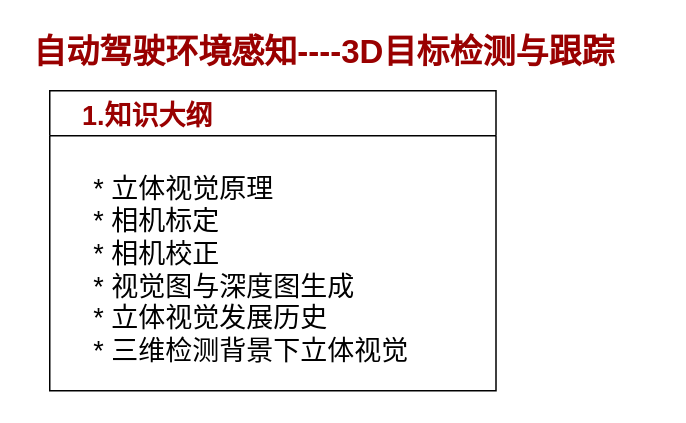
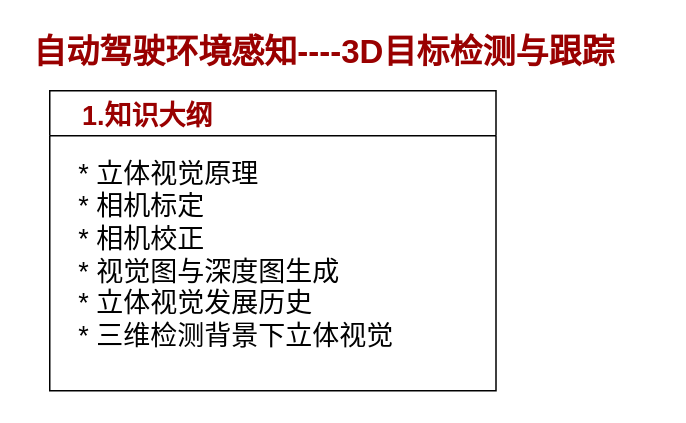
(263, 271) -> (248, 256)
